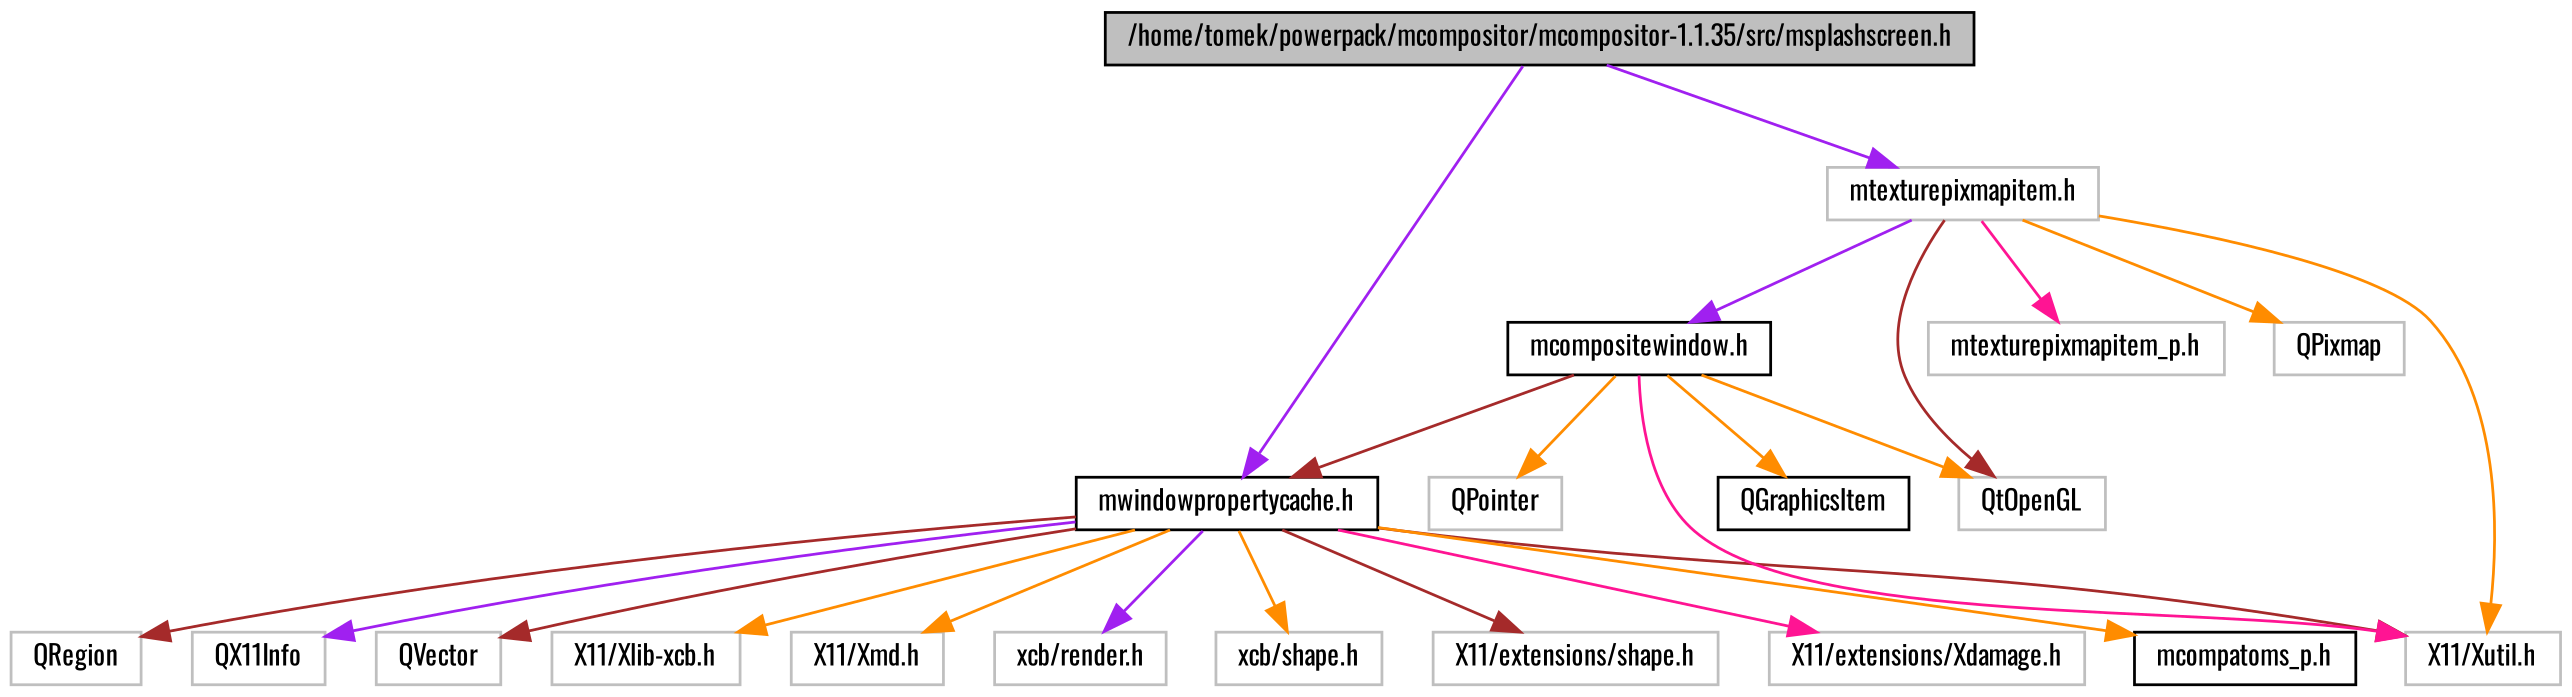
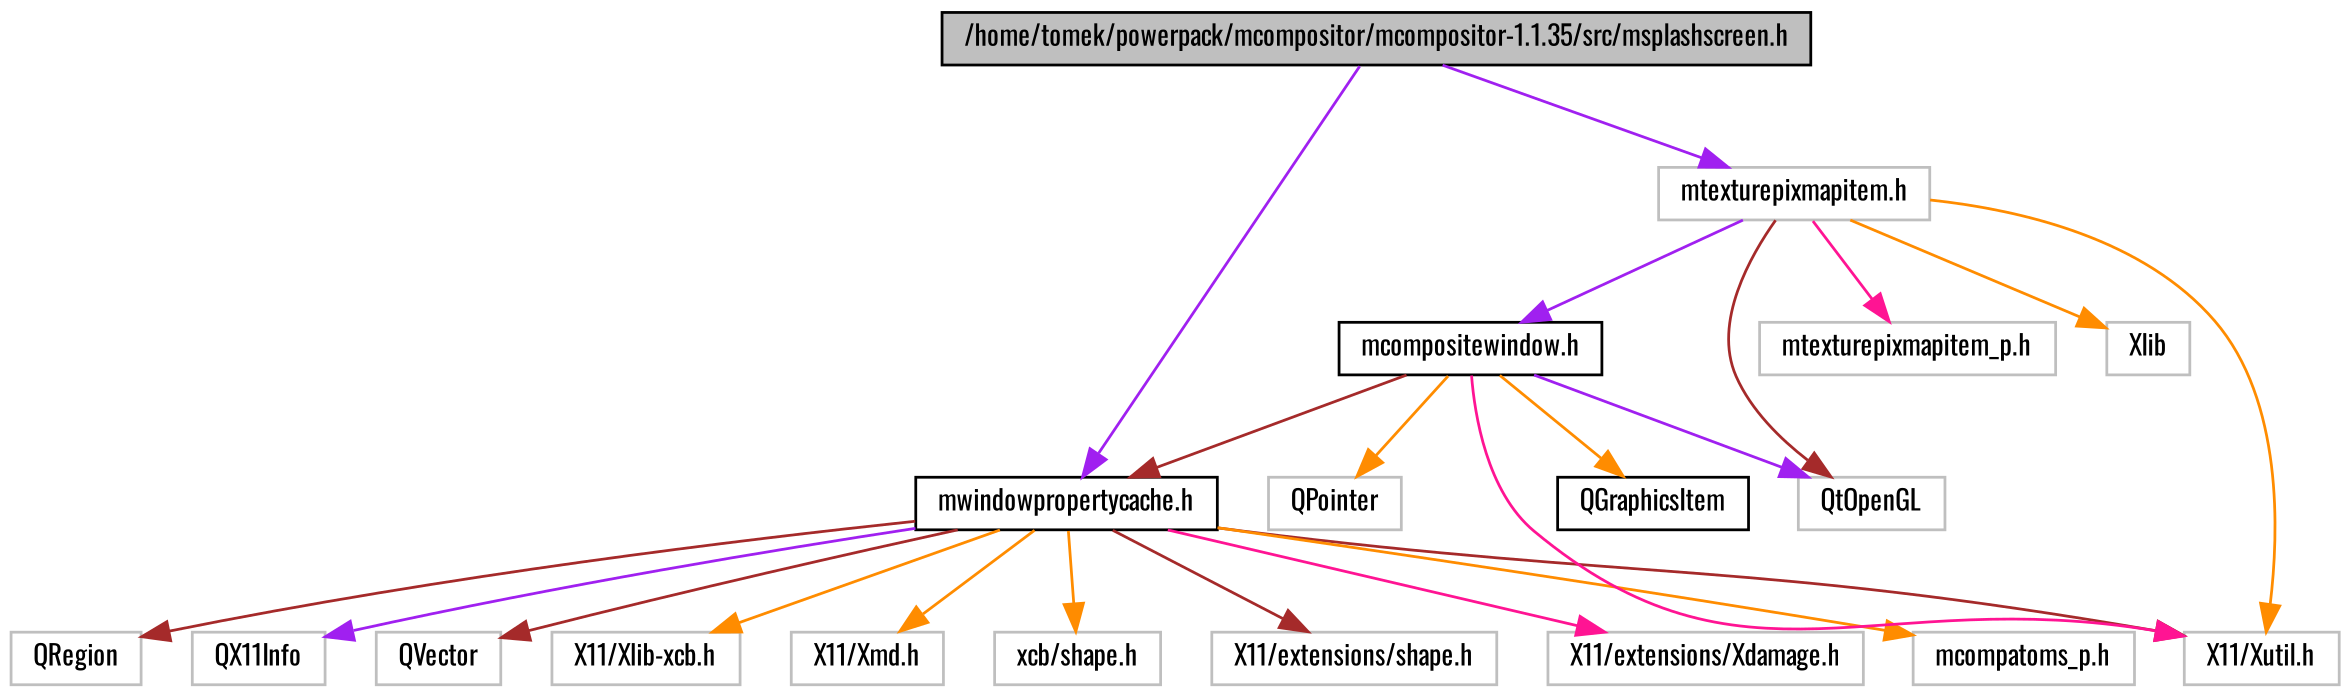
(2339, 349) -> (2148, 349)
(1822, 421) -> (1658, 421)
(1080, 658) -> none
(2245, 658) -> (2024, 658)
